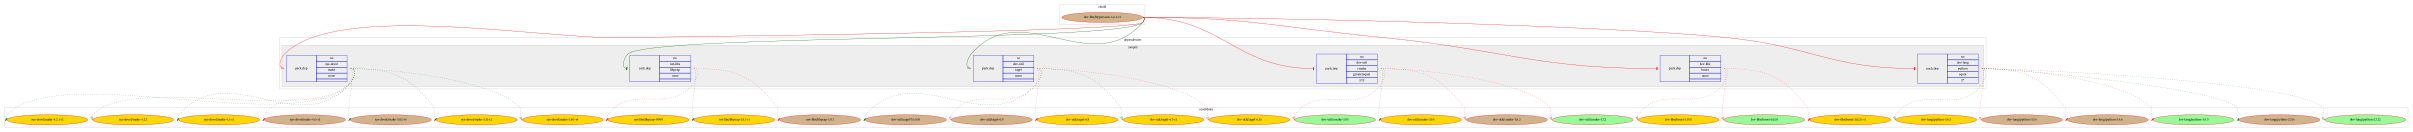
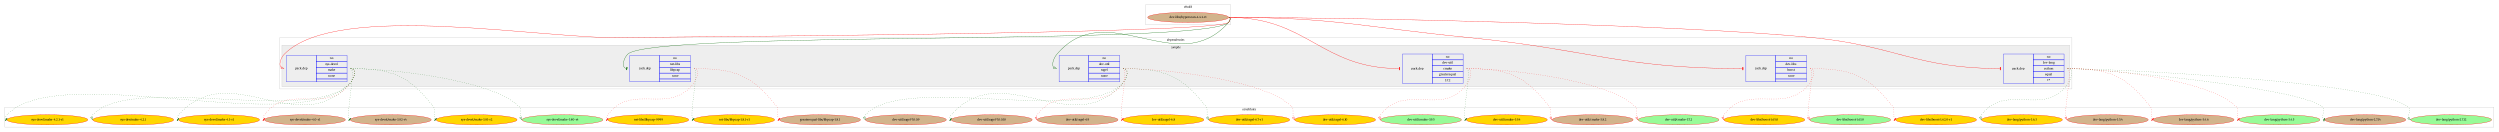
(133, 120) -> (133, 120)
(477, 120) -> (477, 120)
(563, 120) -> (563, 120)
(820, 120) -> (820, 120)
none -> (906, 120)
